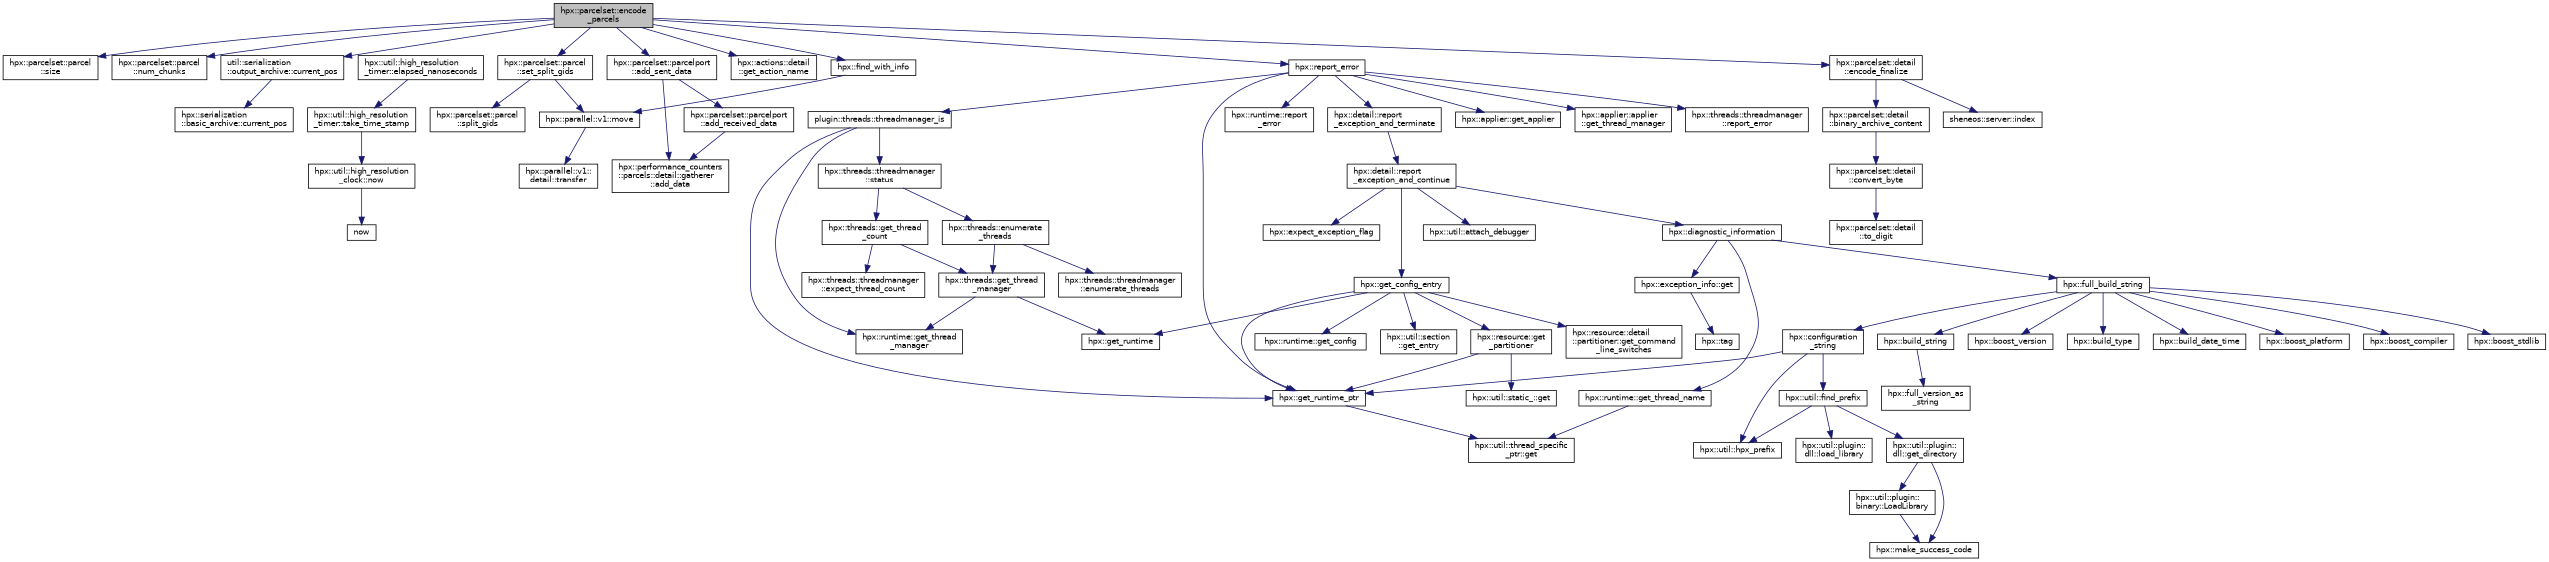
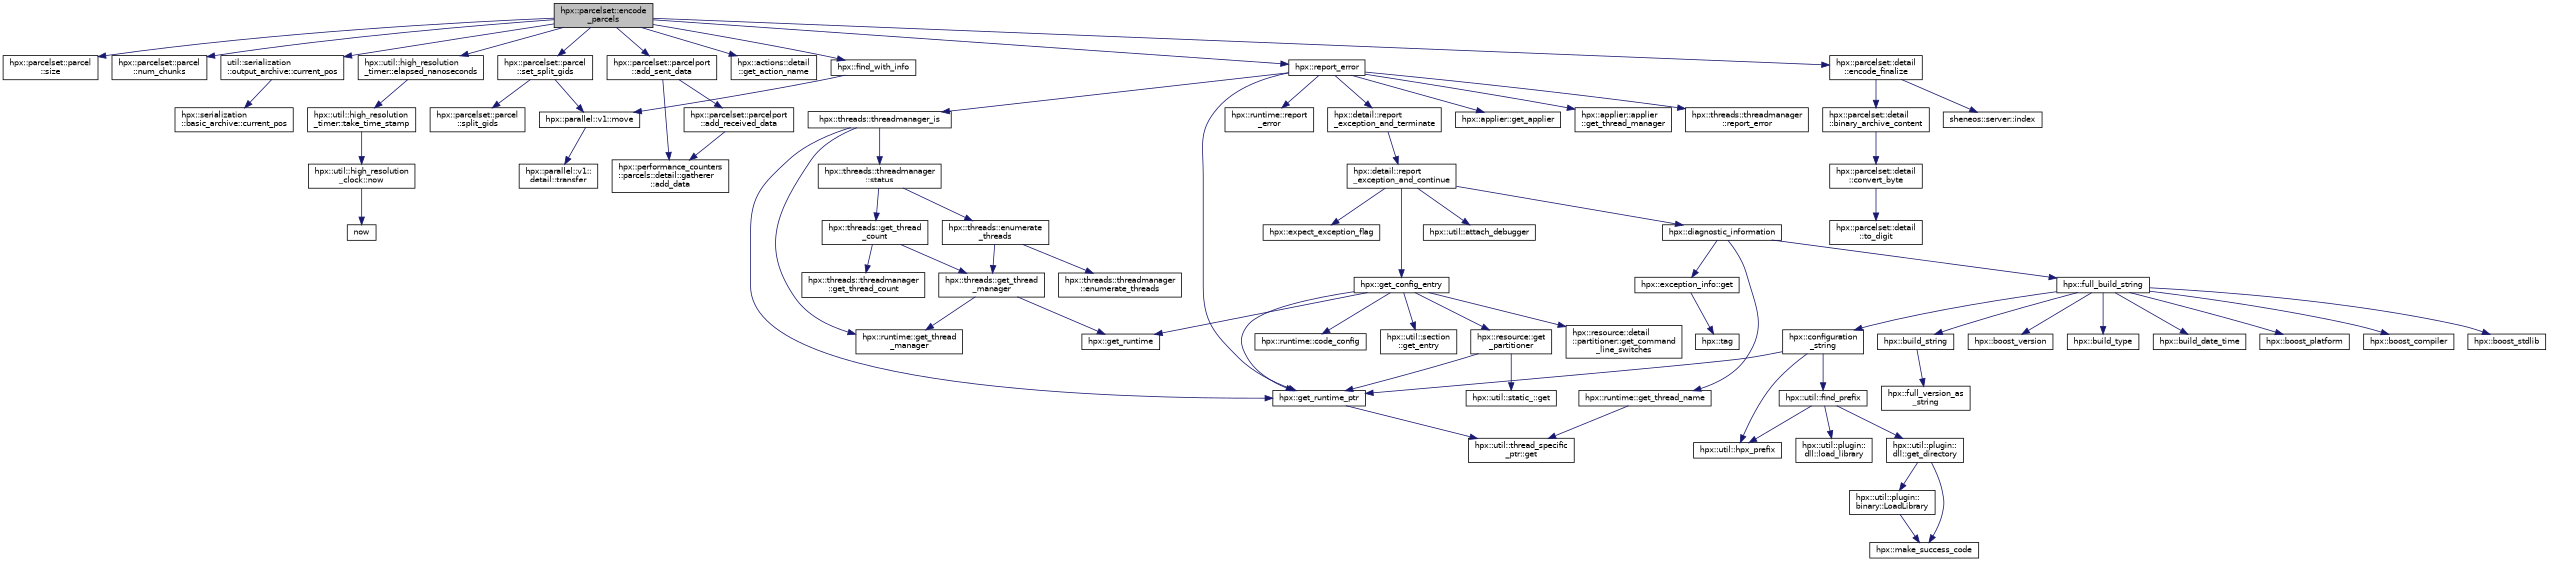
none -> (516, 41)
(880, 120) -> (880, 120)
(863, 285) -> (863, 285)
(1311, 342) -> (1311, 342)
